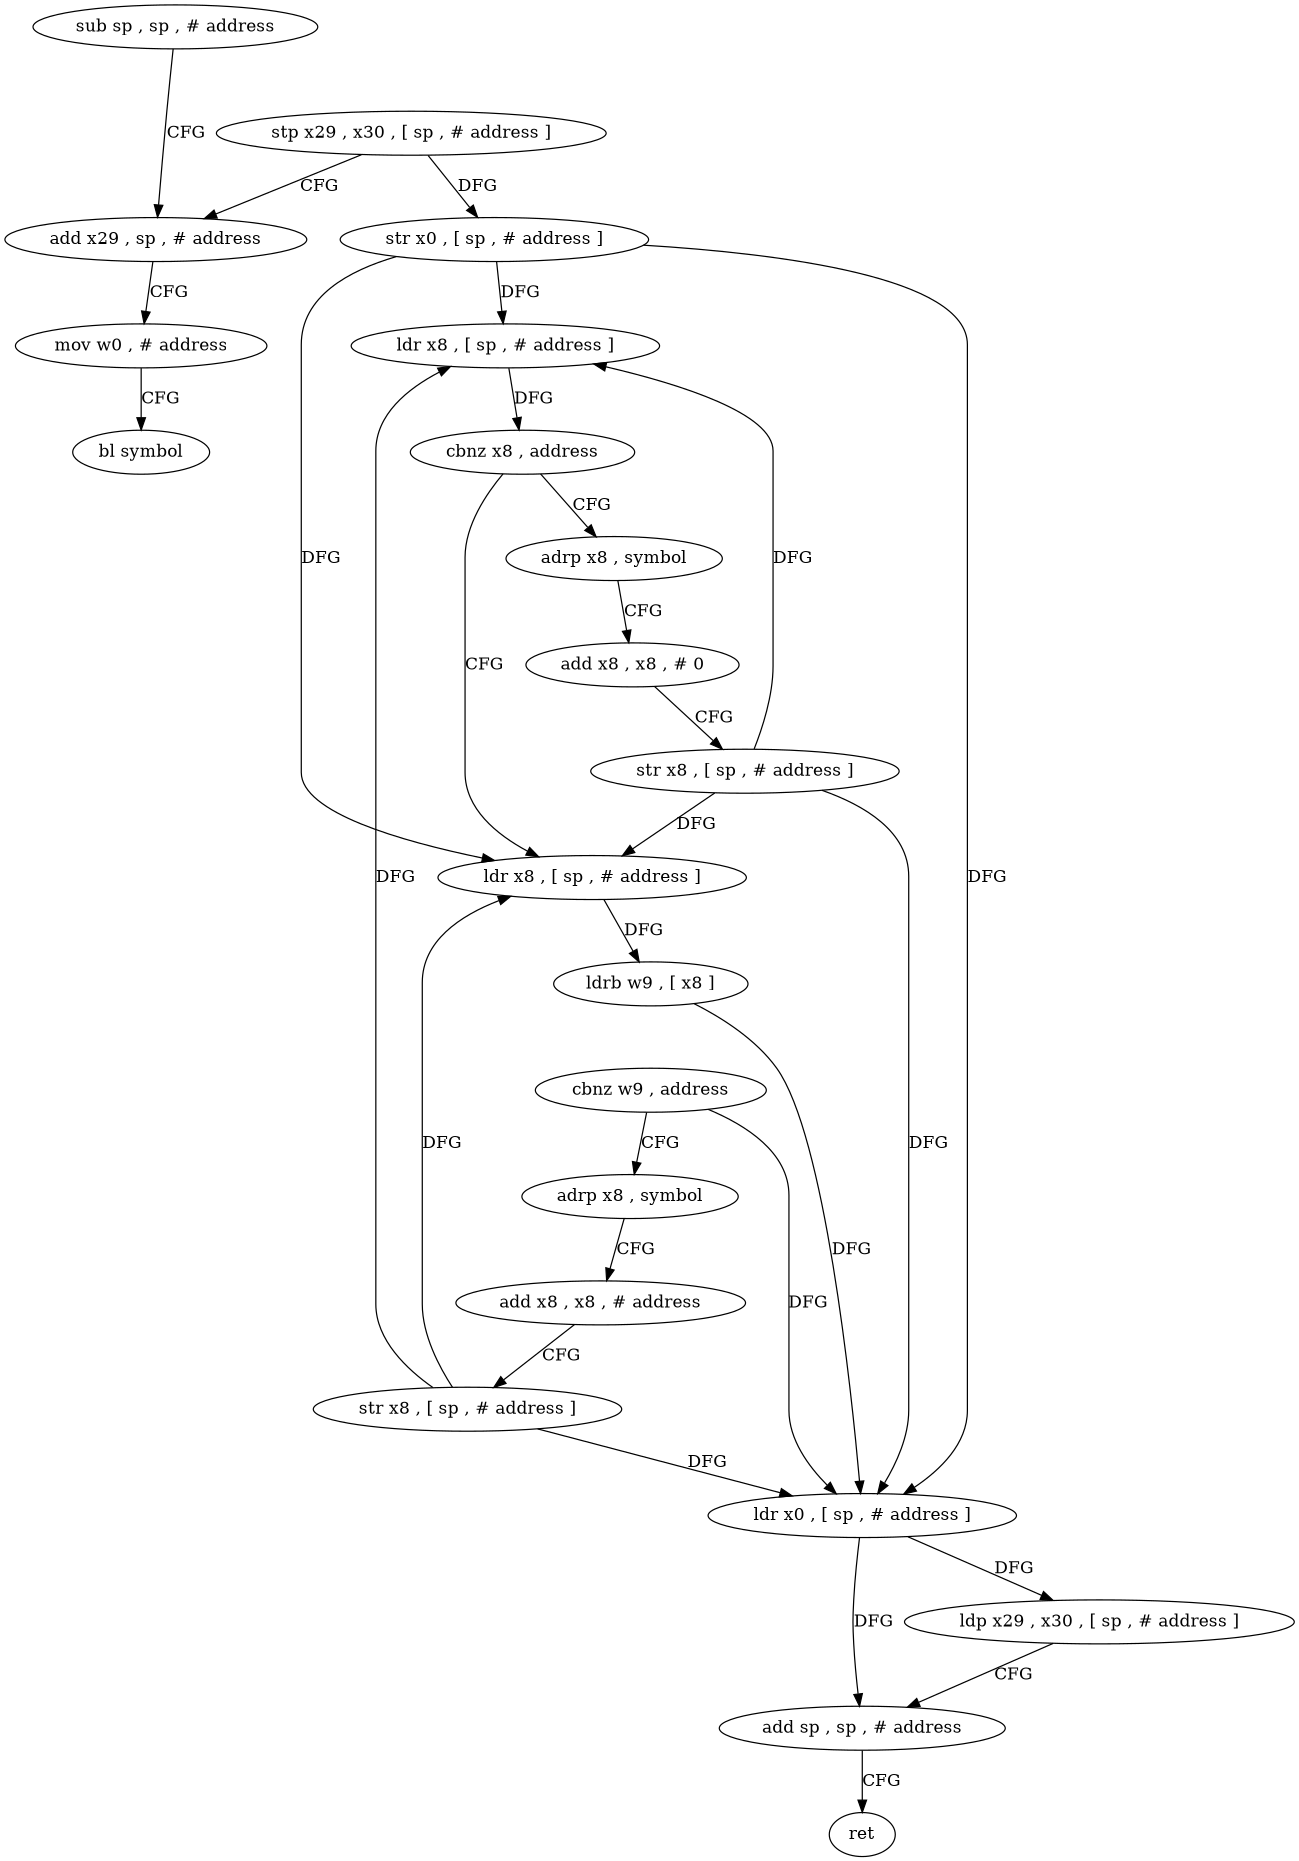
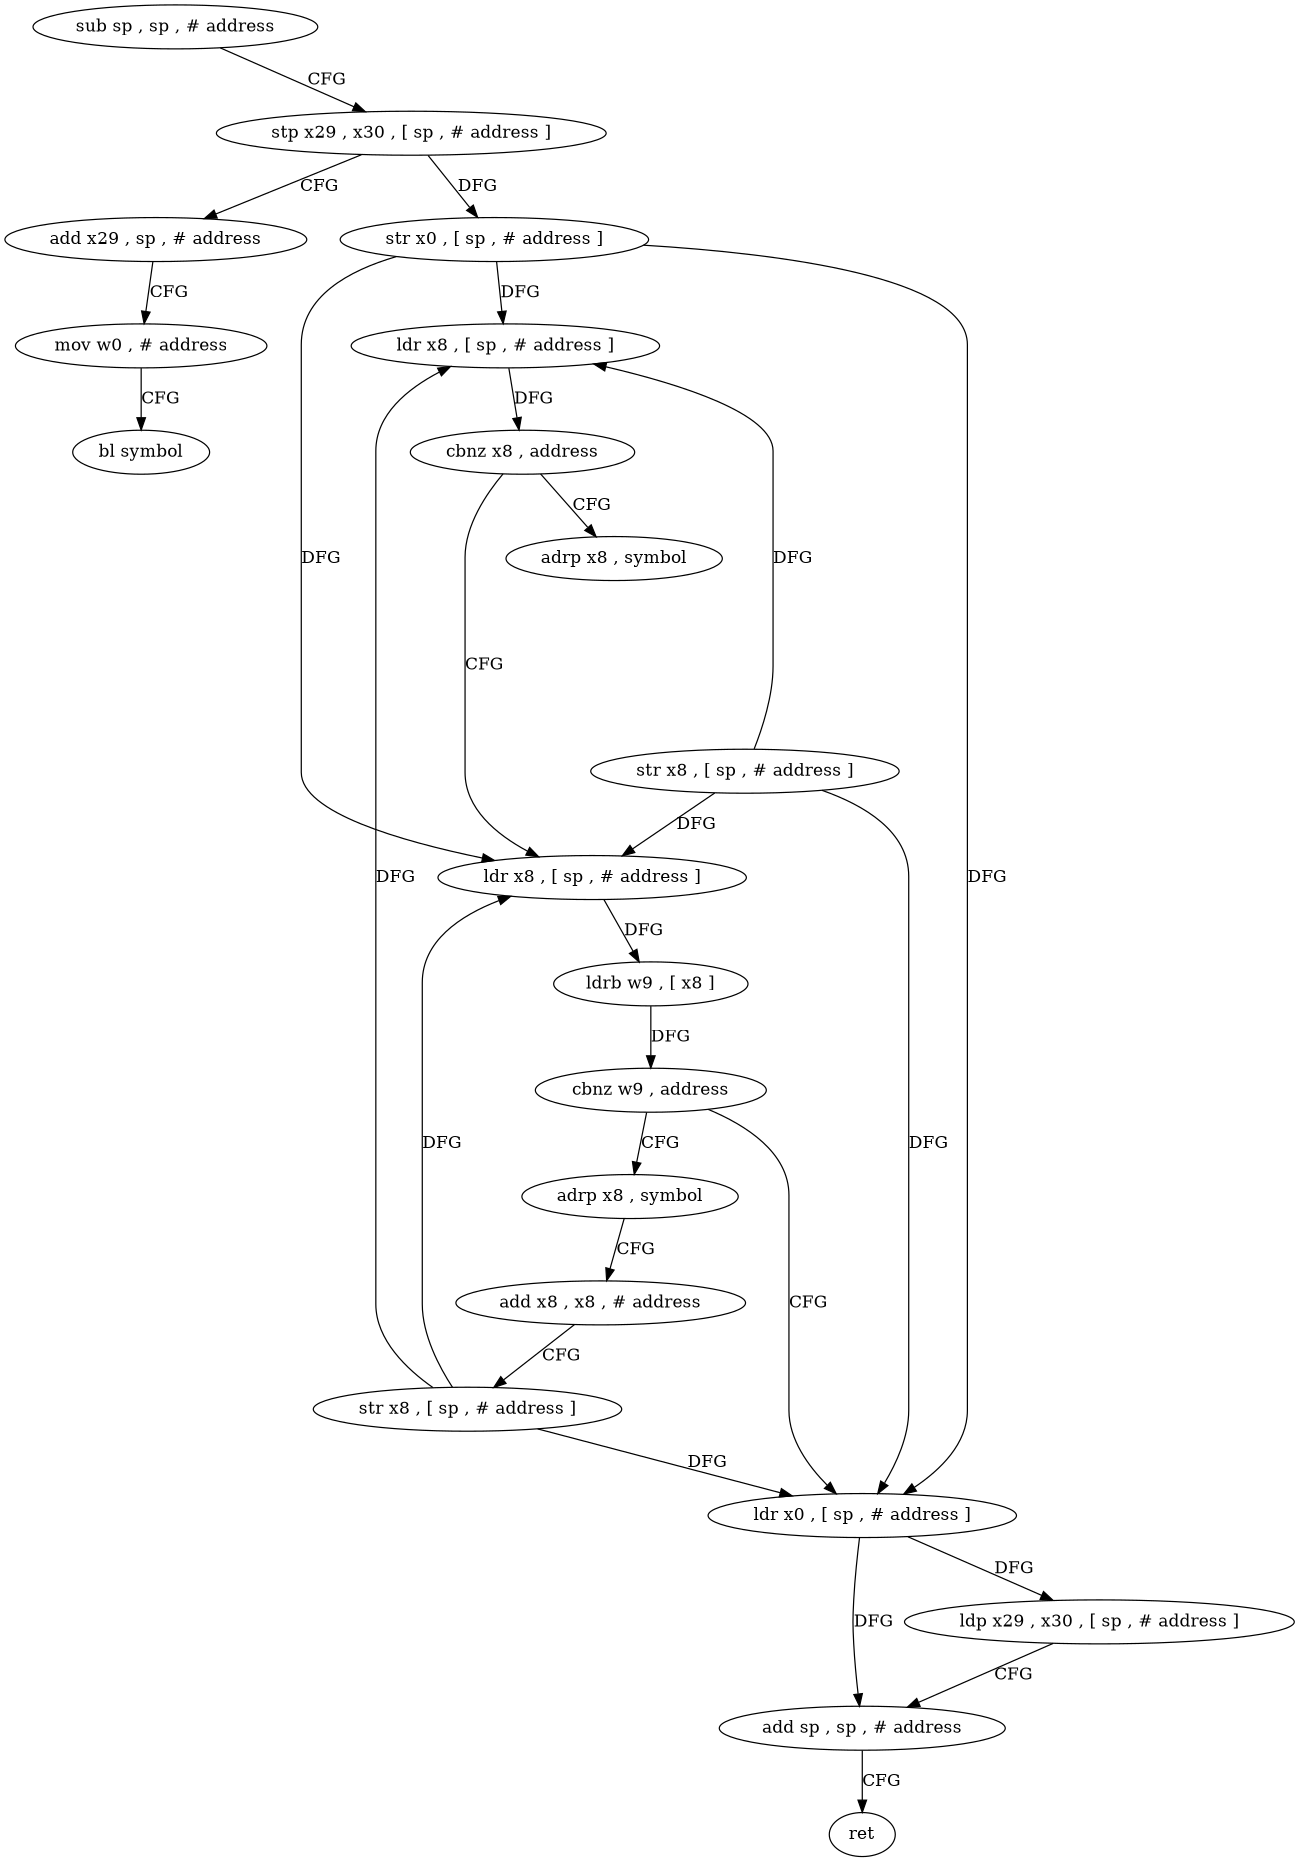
(165, 127) -> (287, 77)
(632, 665) -> none
(825, 1219) -> (651, 1031)
(809, 1303) -> (809, 1303)
